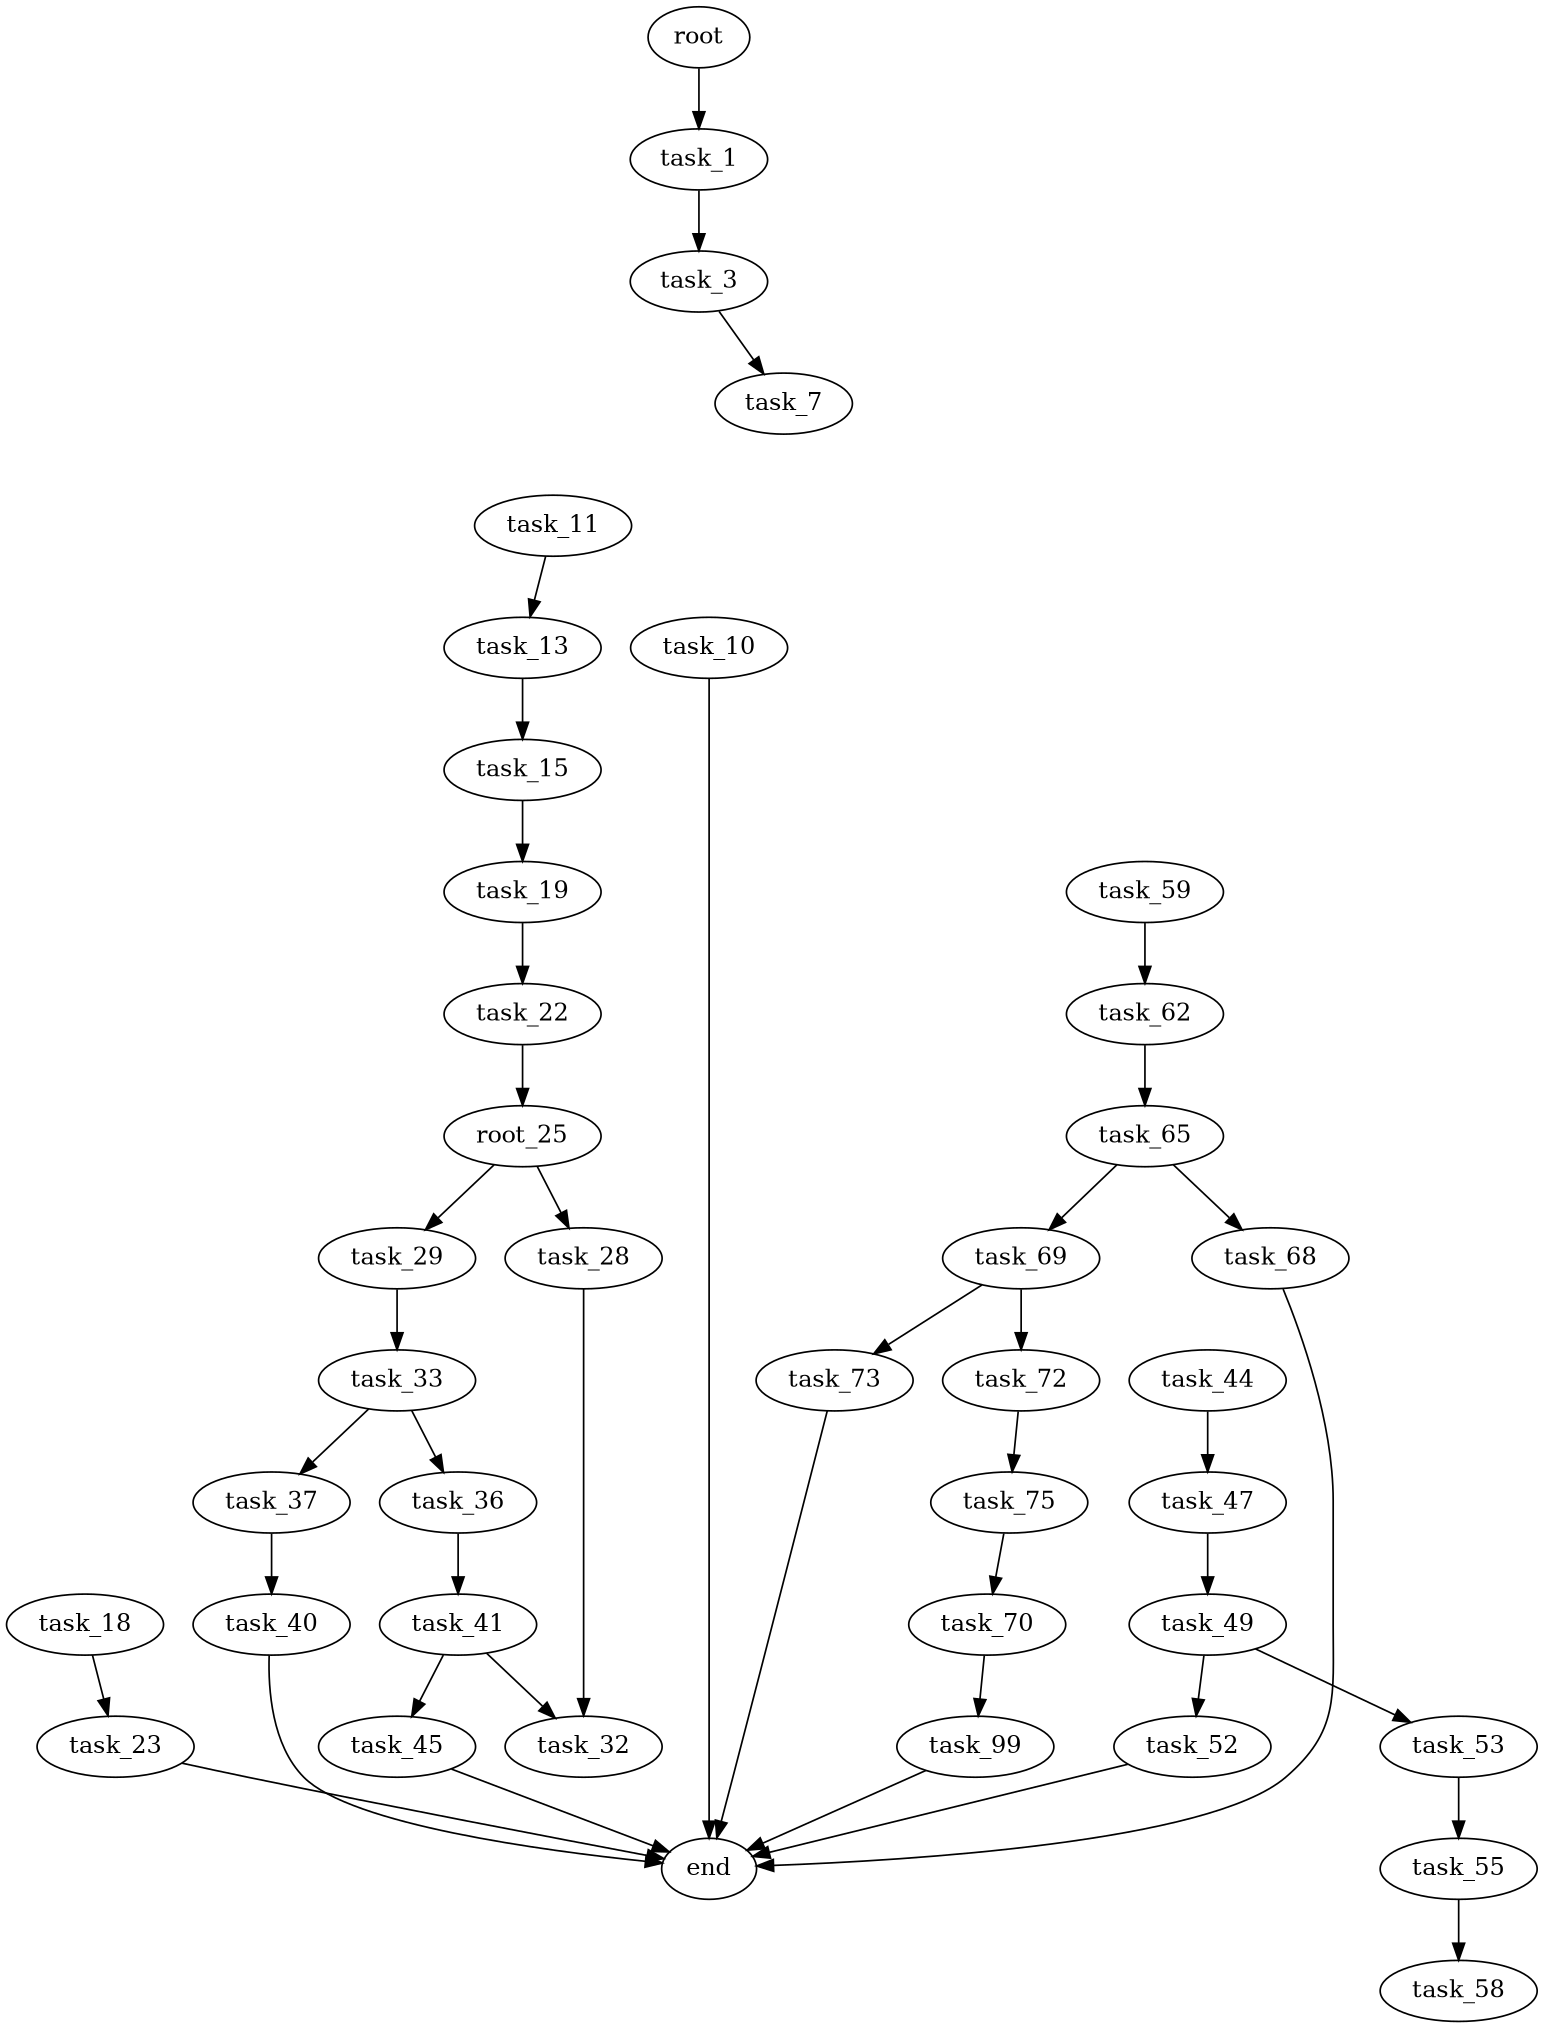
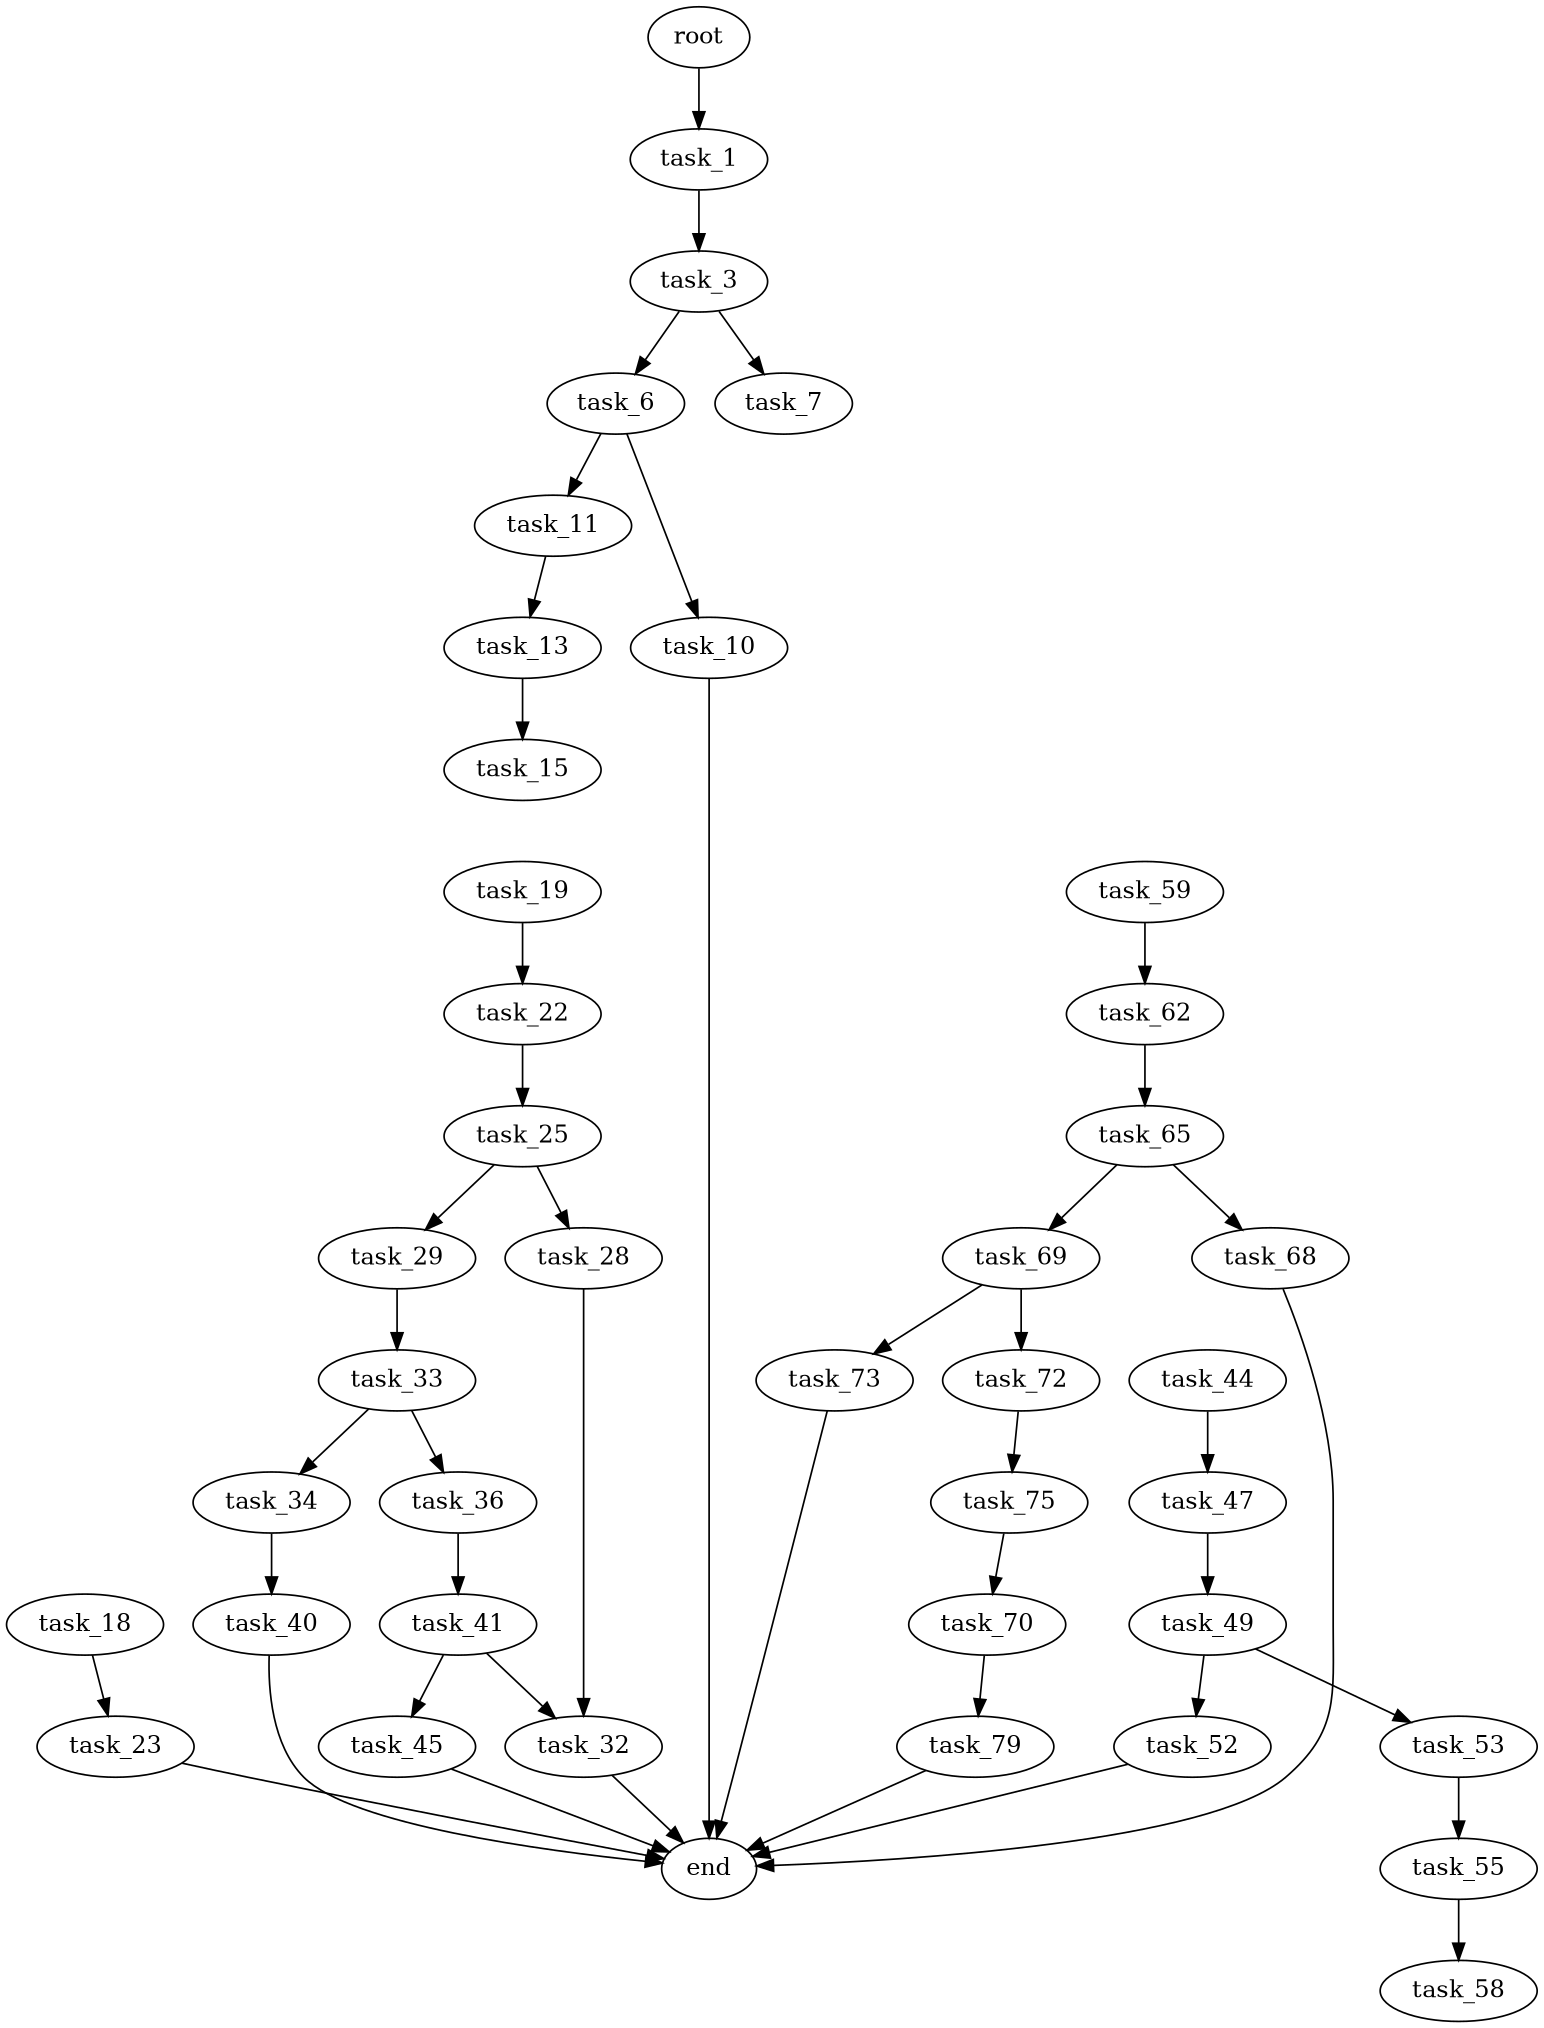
none -> (616, 404)
(523, 823) -> none
(523, 1136) -> (523, 1136)
(272, 1503) -> (272, 1503)
(975, 1747) -> (975, 1747)
none -> (641, 1803)
